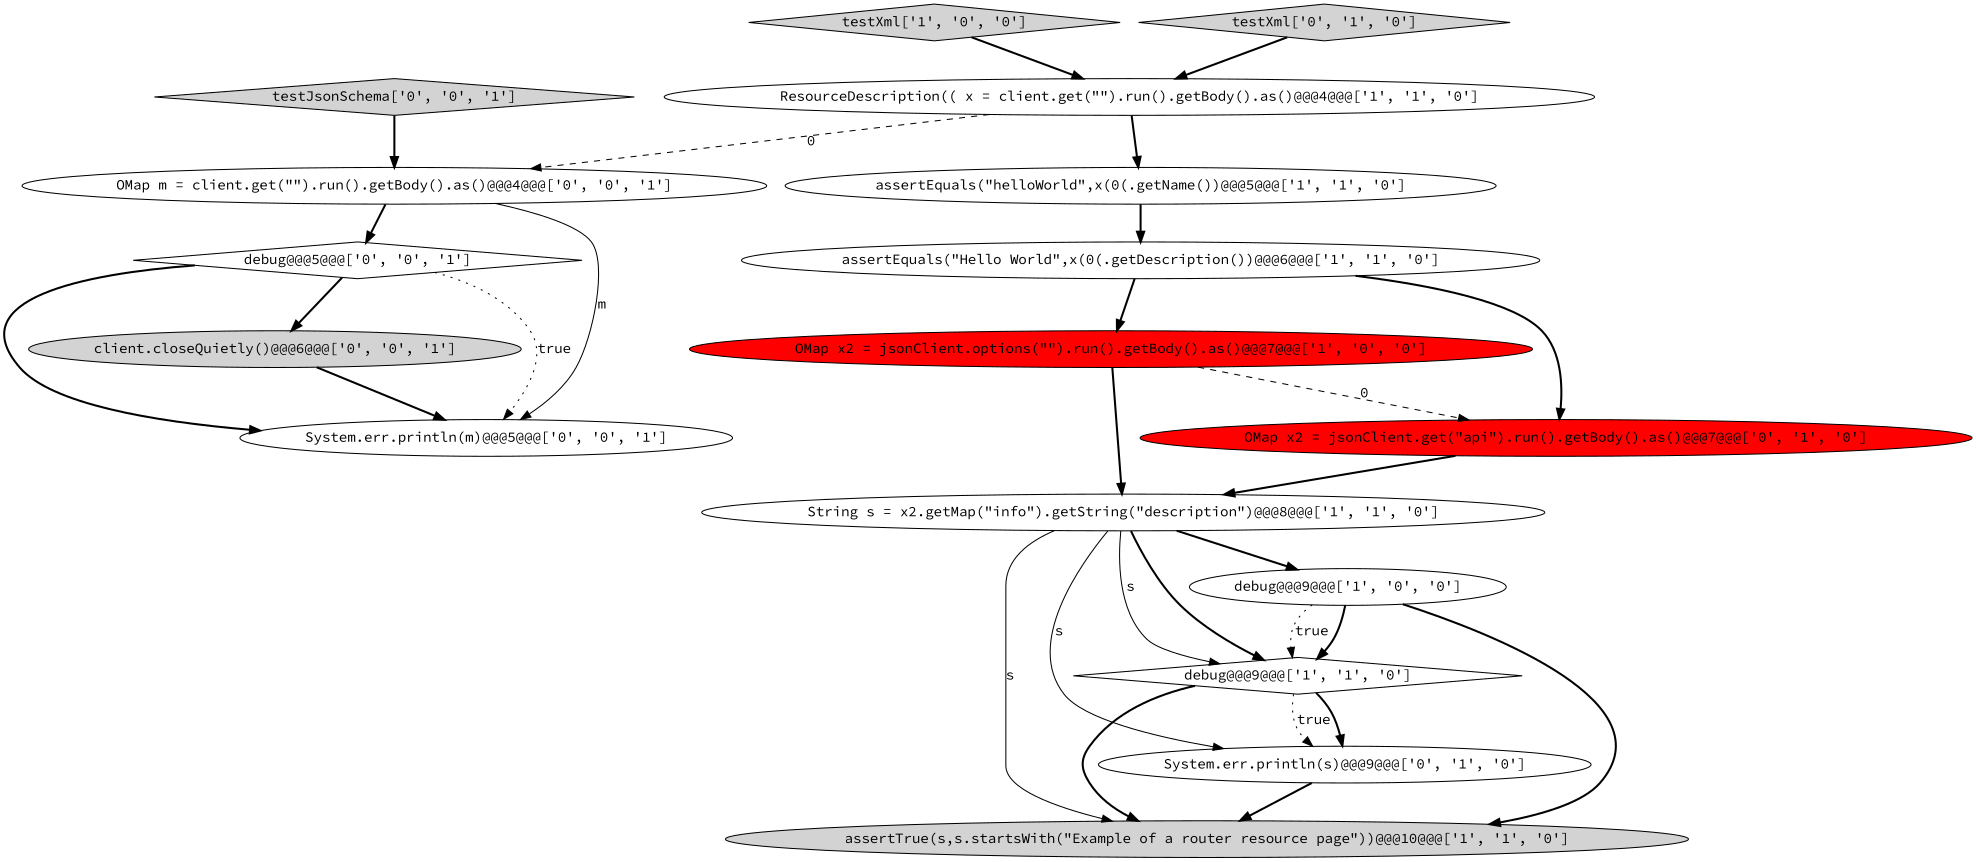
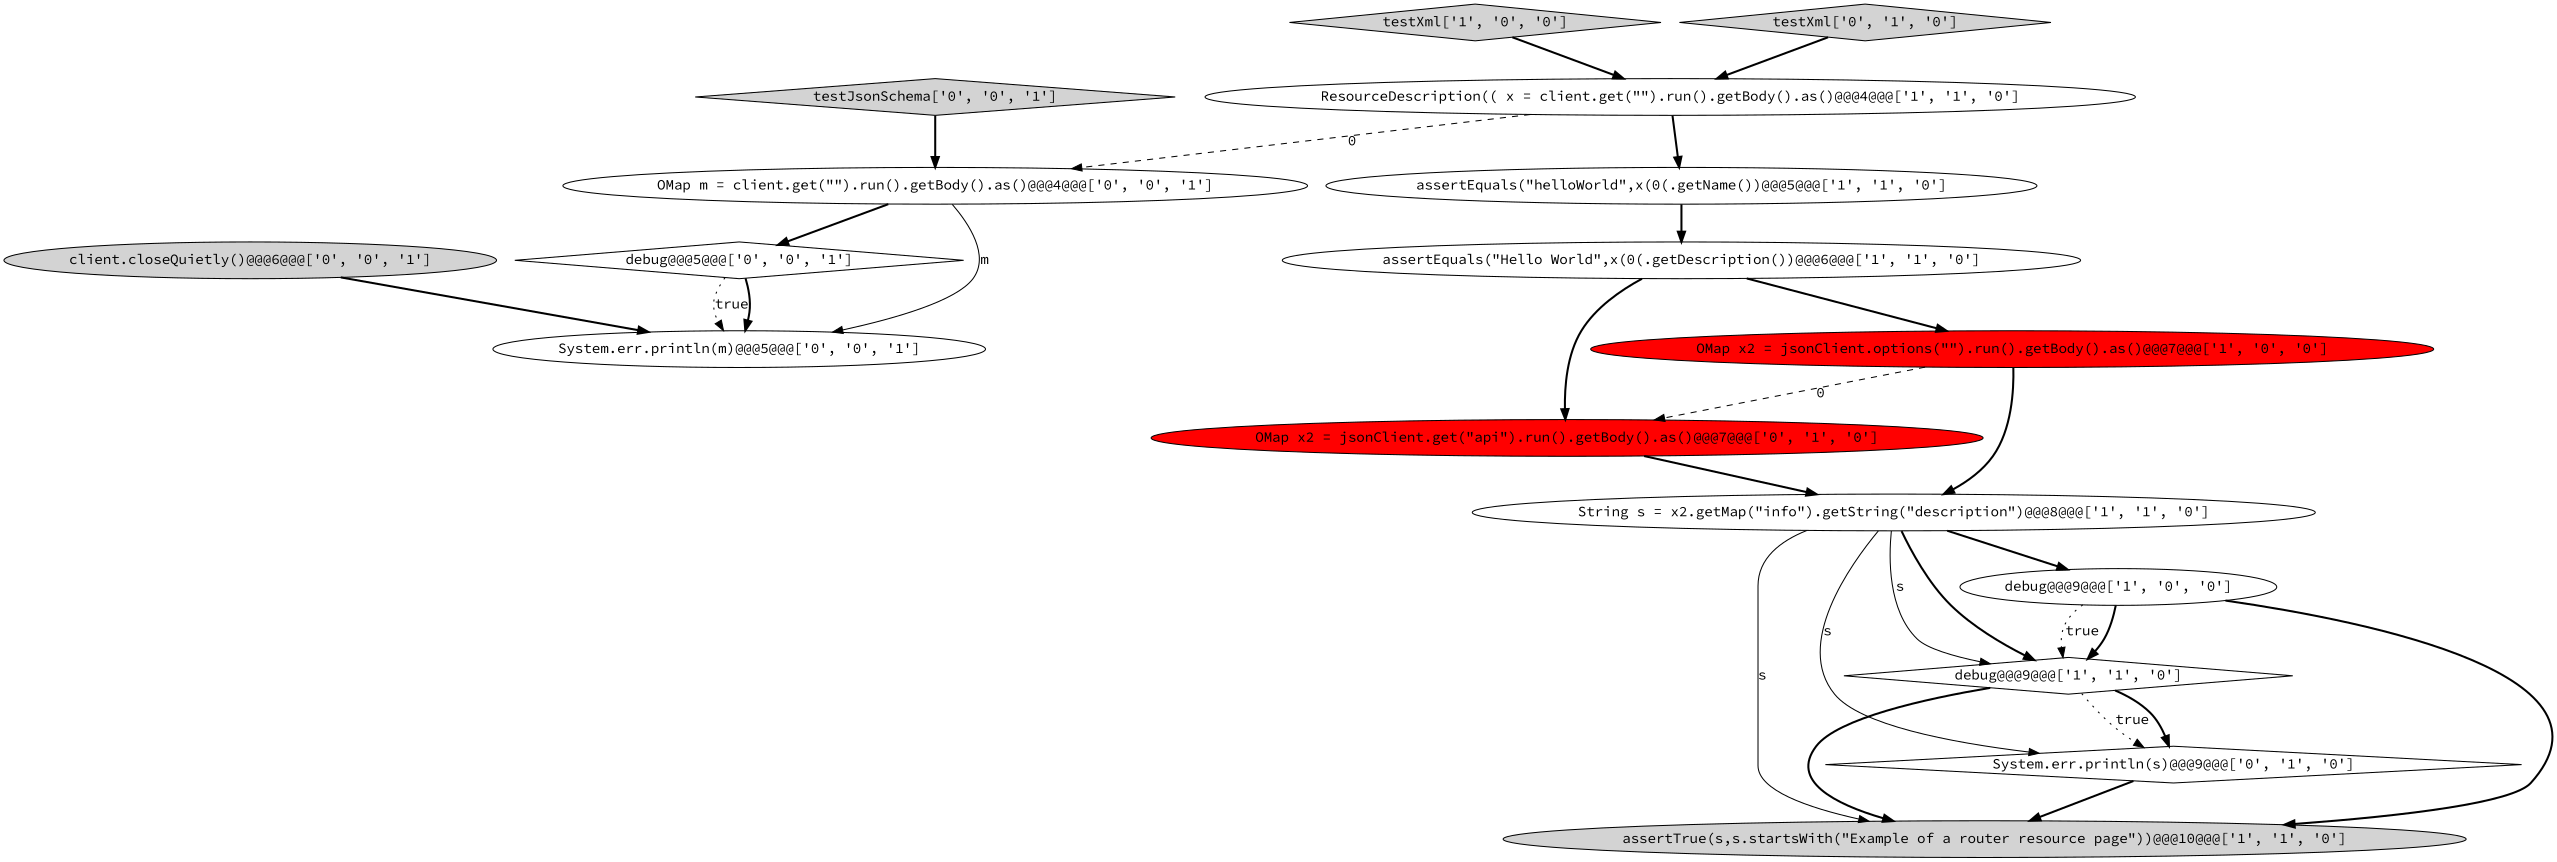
(320, 300) -> none
(1345, 765) -> (2173, 765)
